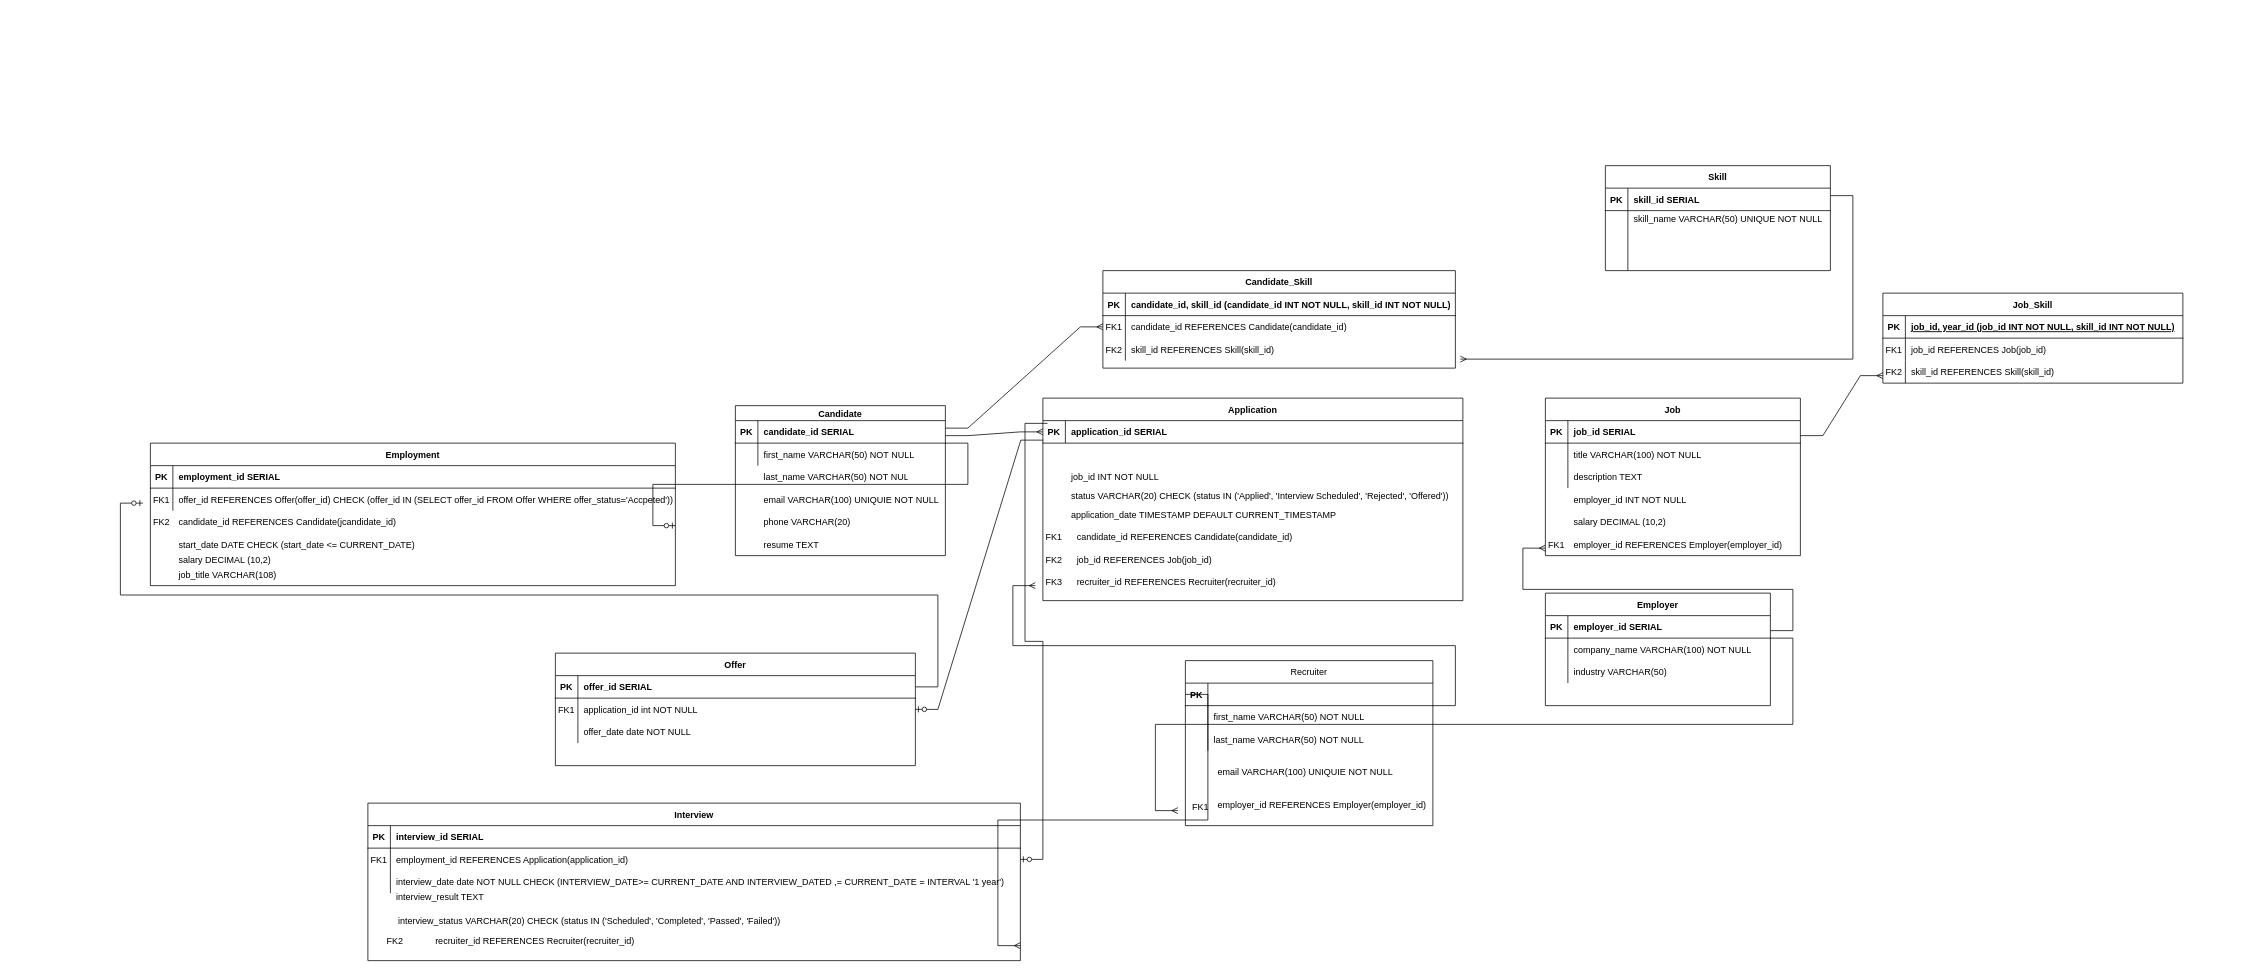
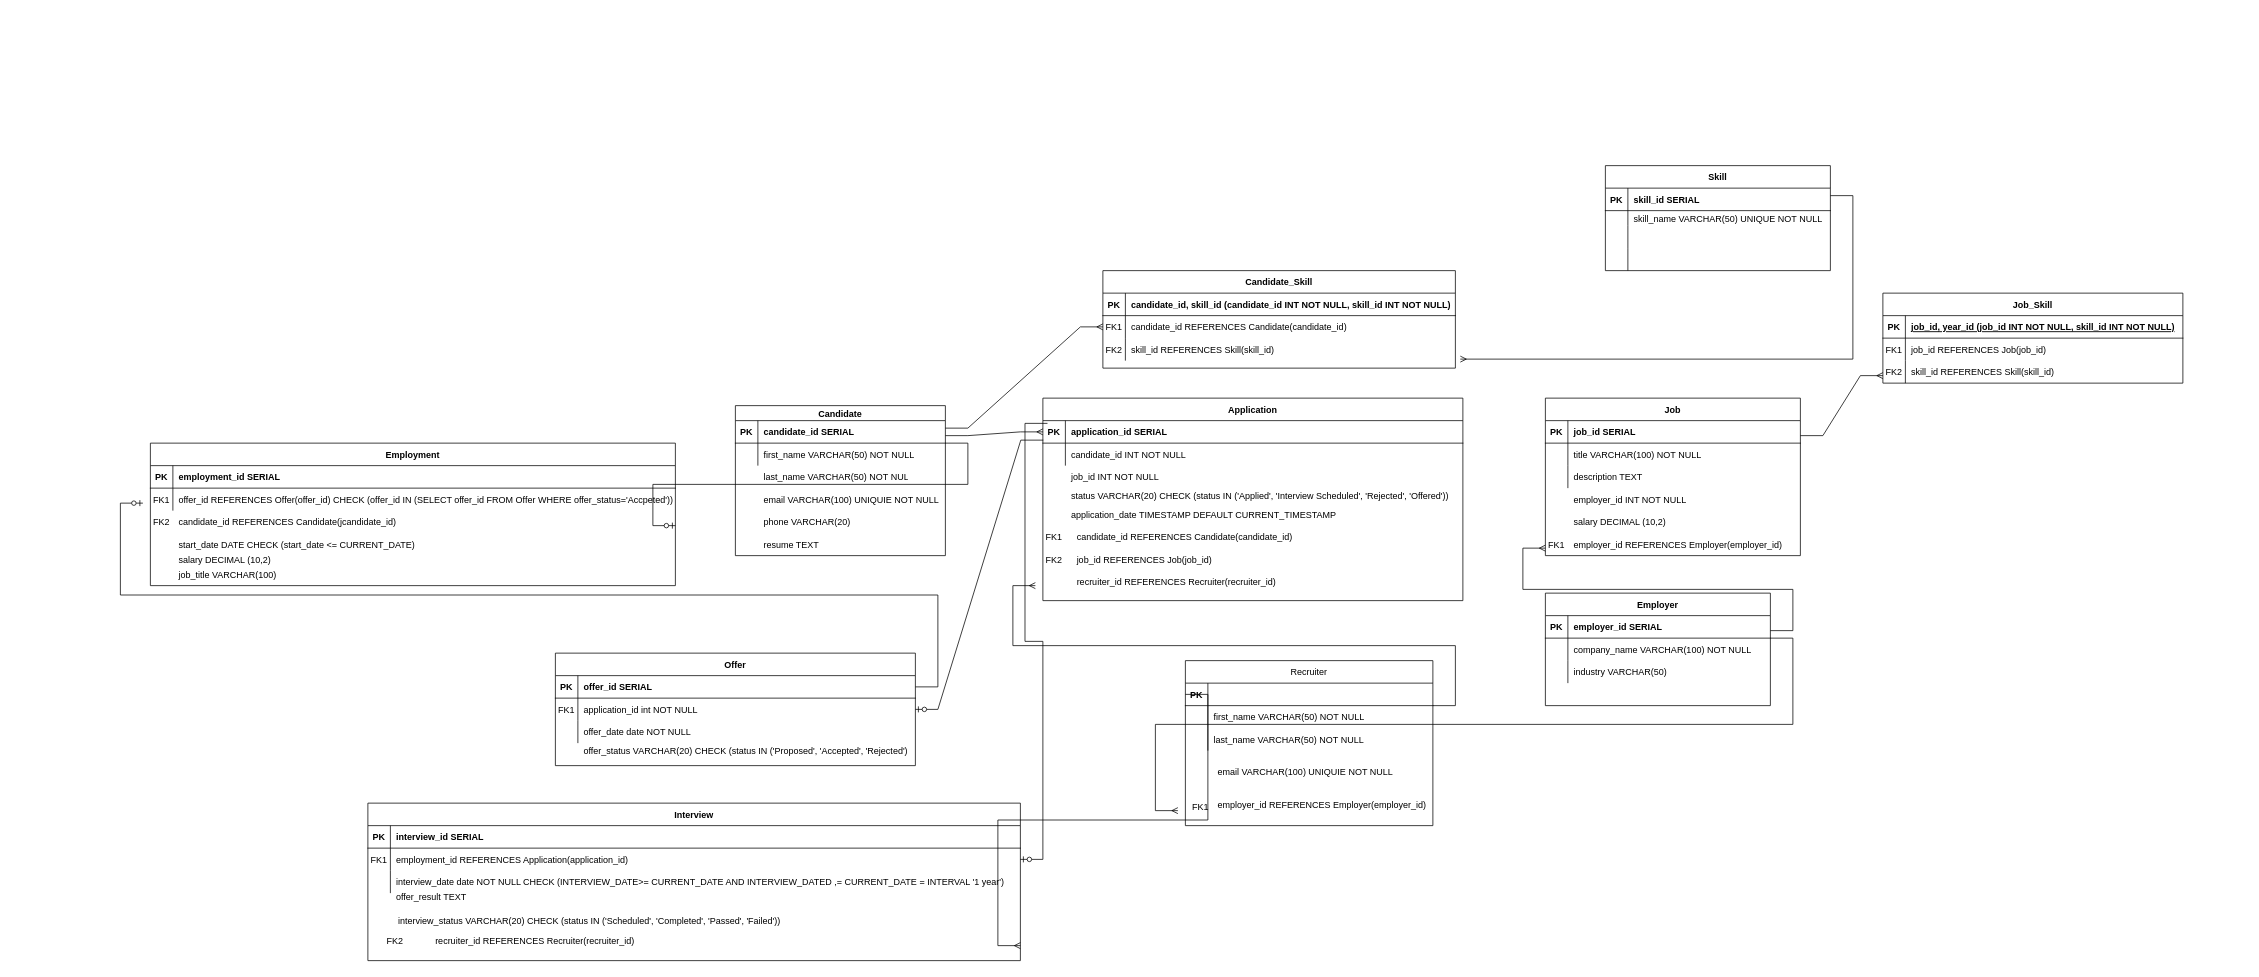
none -> (1264, 454)
(230, 575) -> (230, 575)
(1054, 582) -> none
none -> (747, 750)
(444, 897) -> (437, 897)
